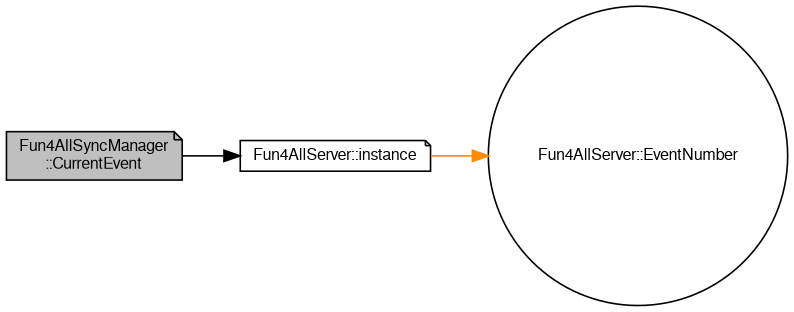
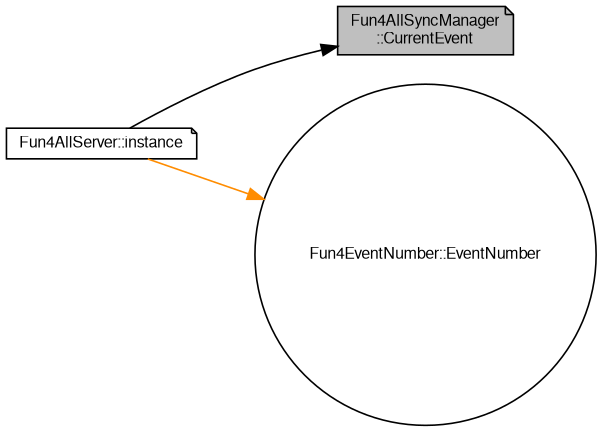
(203, 156) -> (223, 82)
(638, 156) -> (426, 255)
